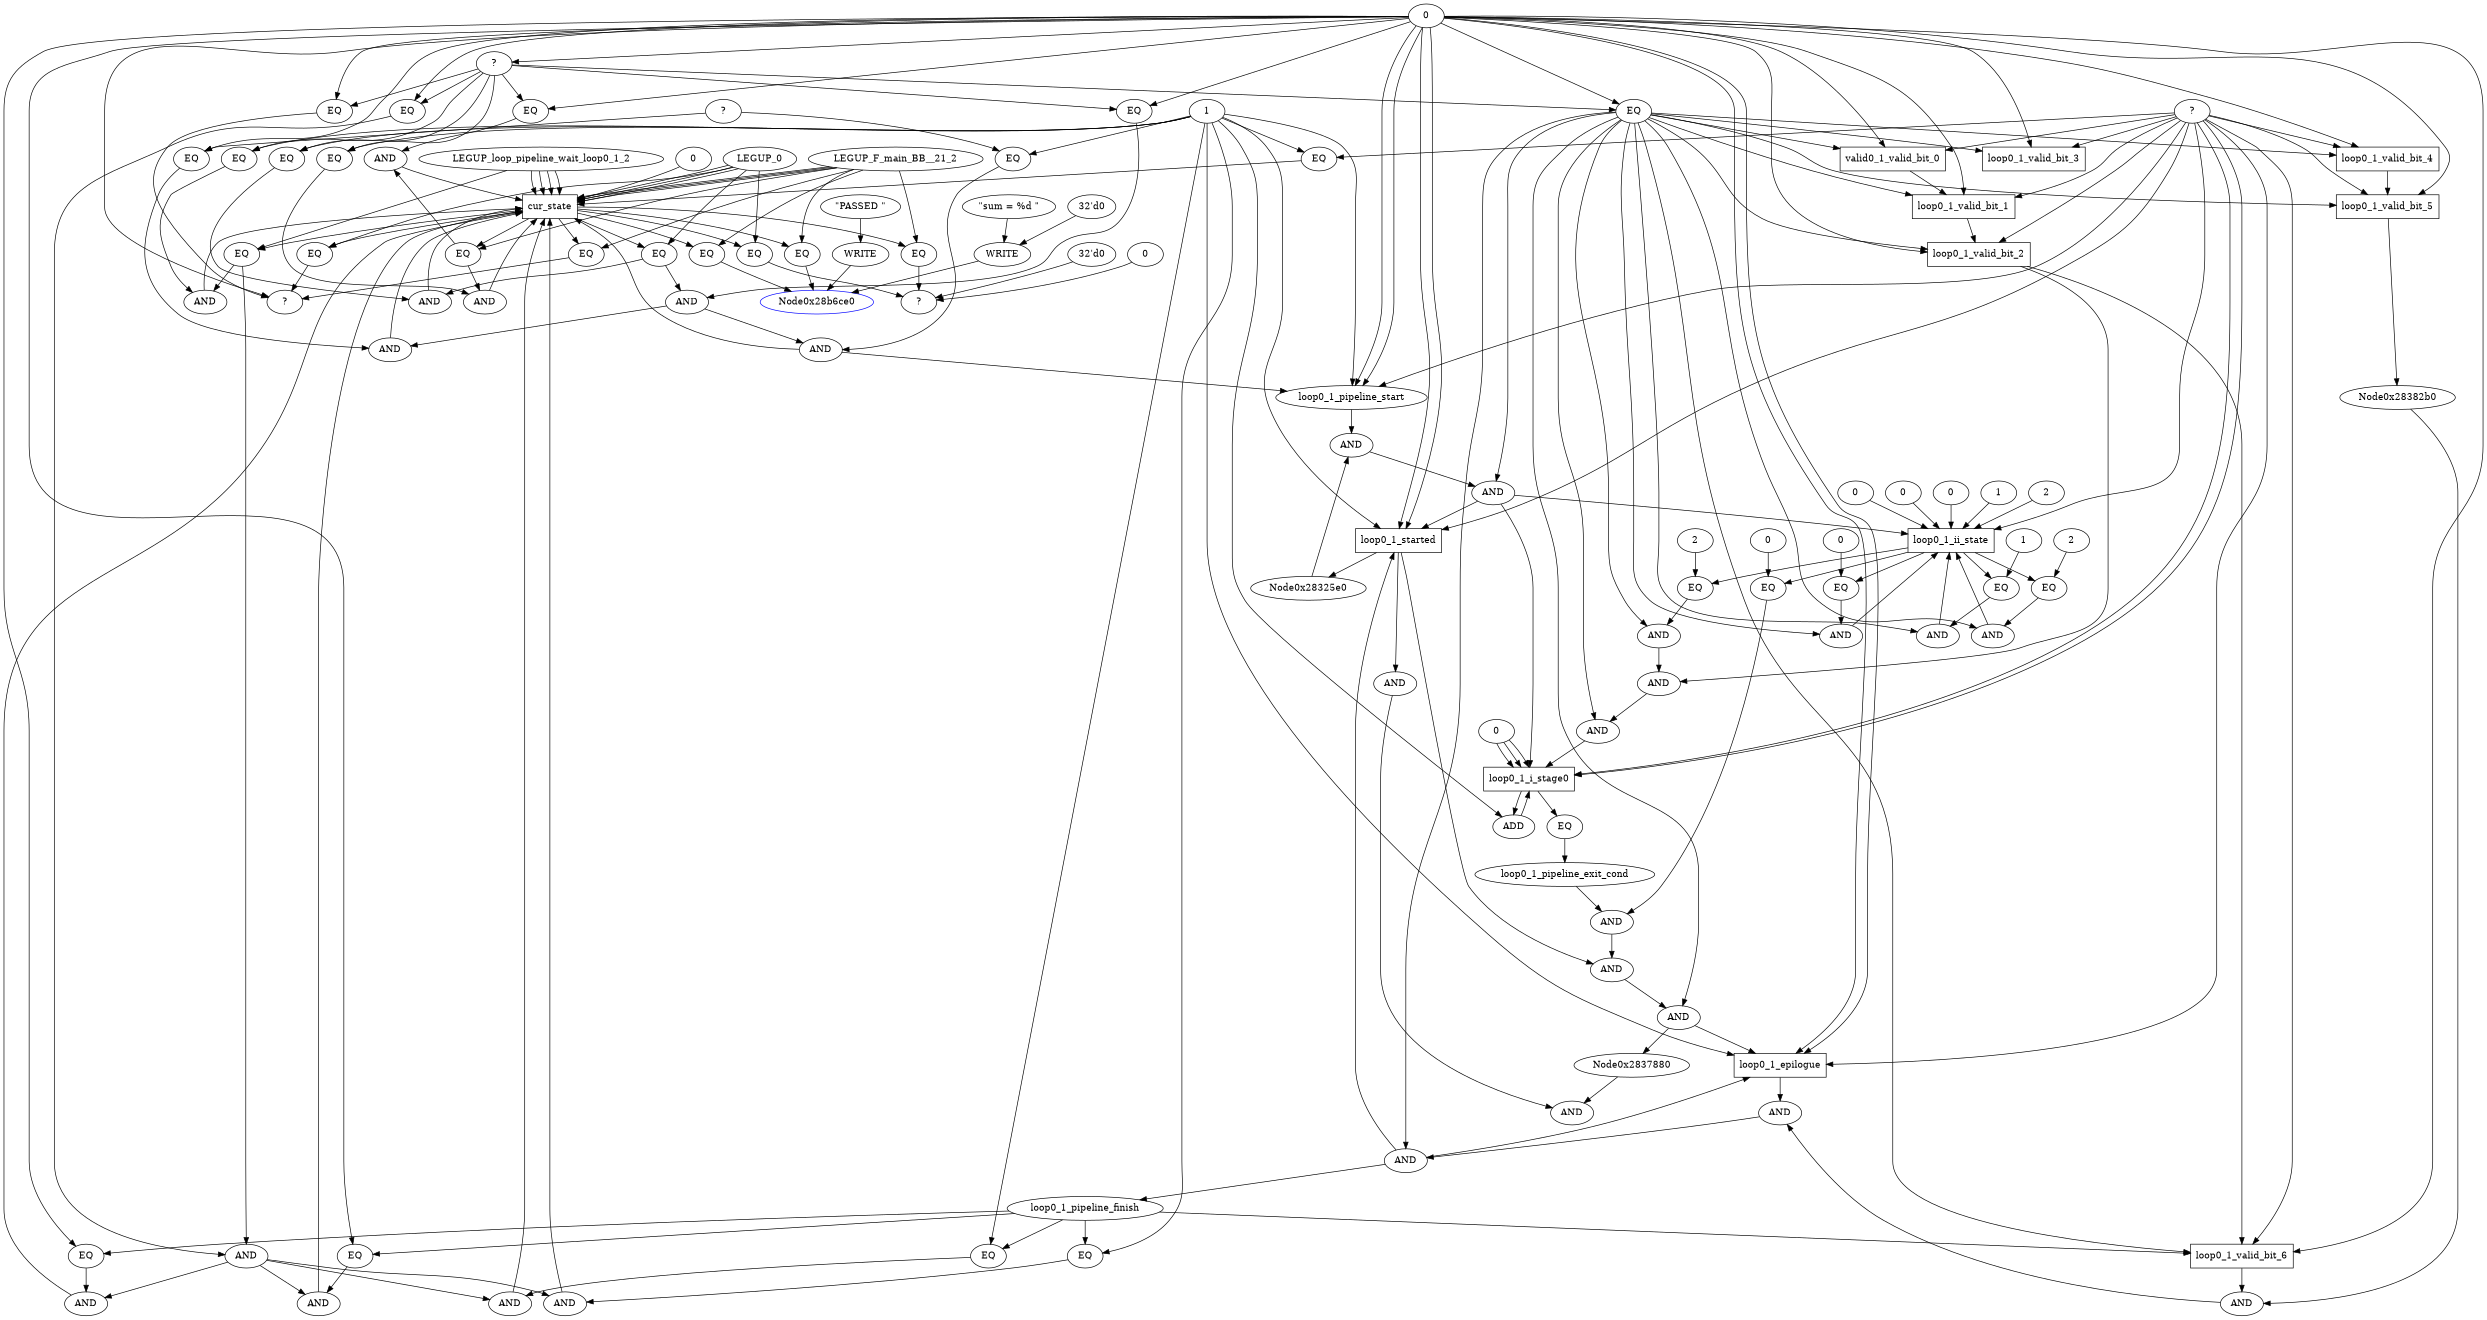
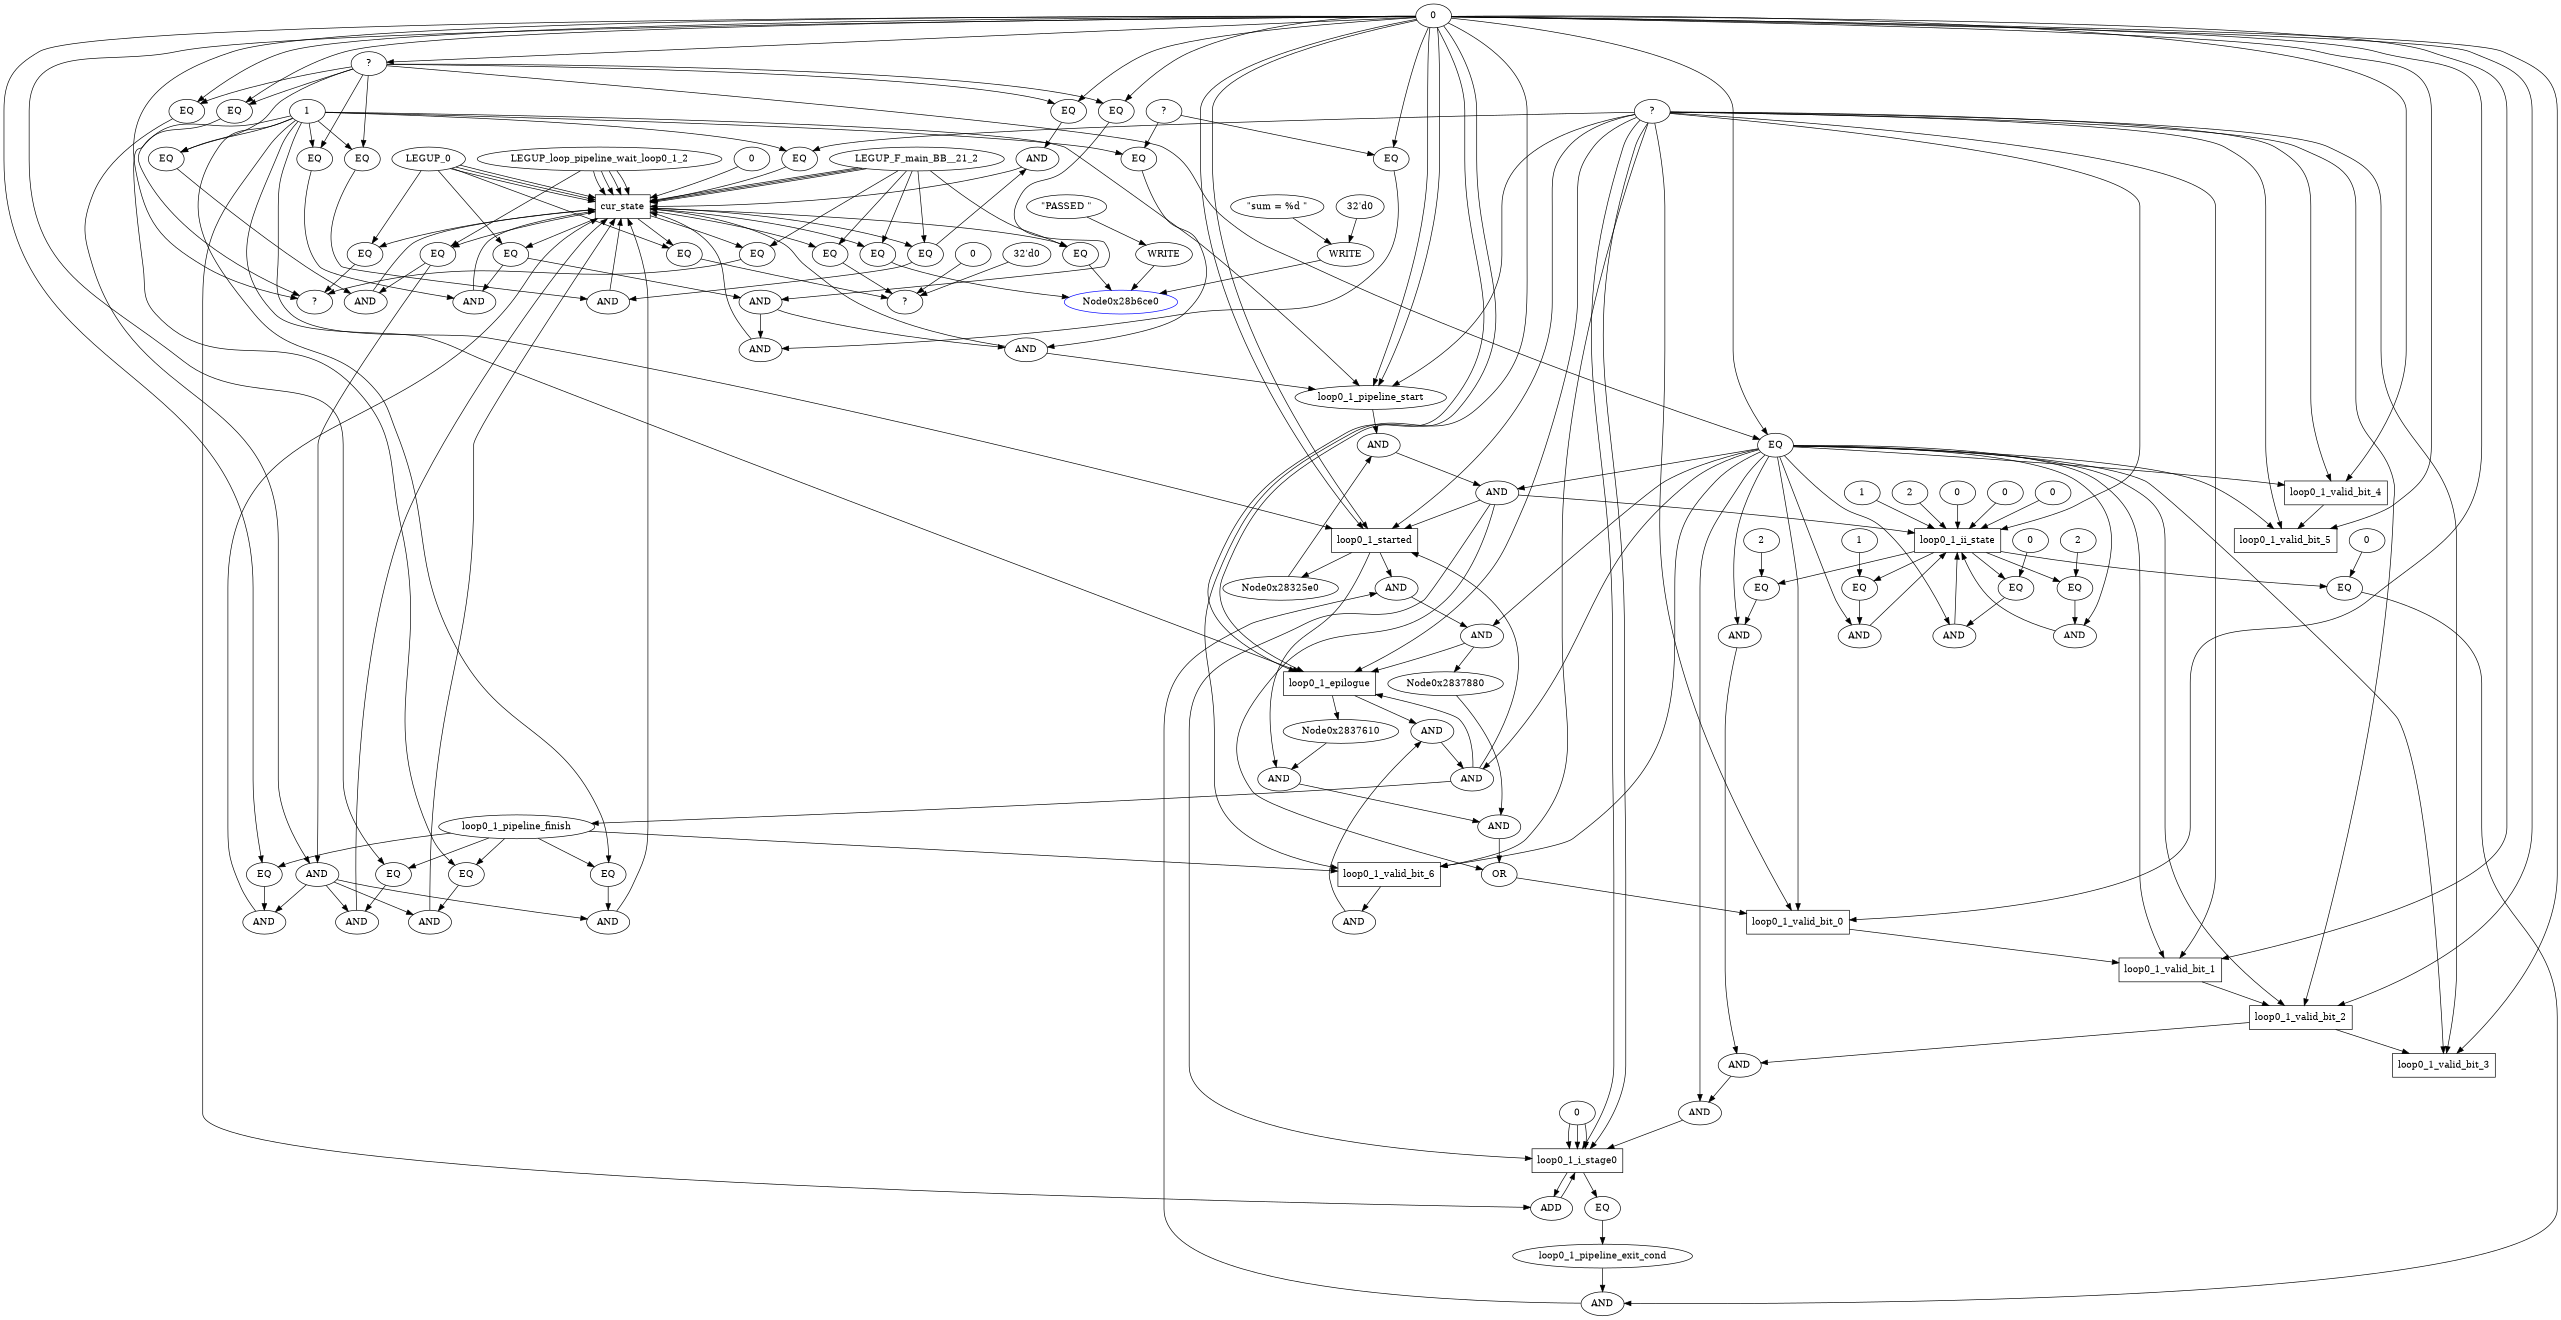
(1893, 159) -> (1798, 922)
(2398, 398) -> none
(2242, 692) -> (2369, 1040)
none -> (1341, 731)
none -> (1499, 875)
